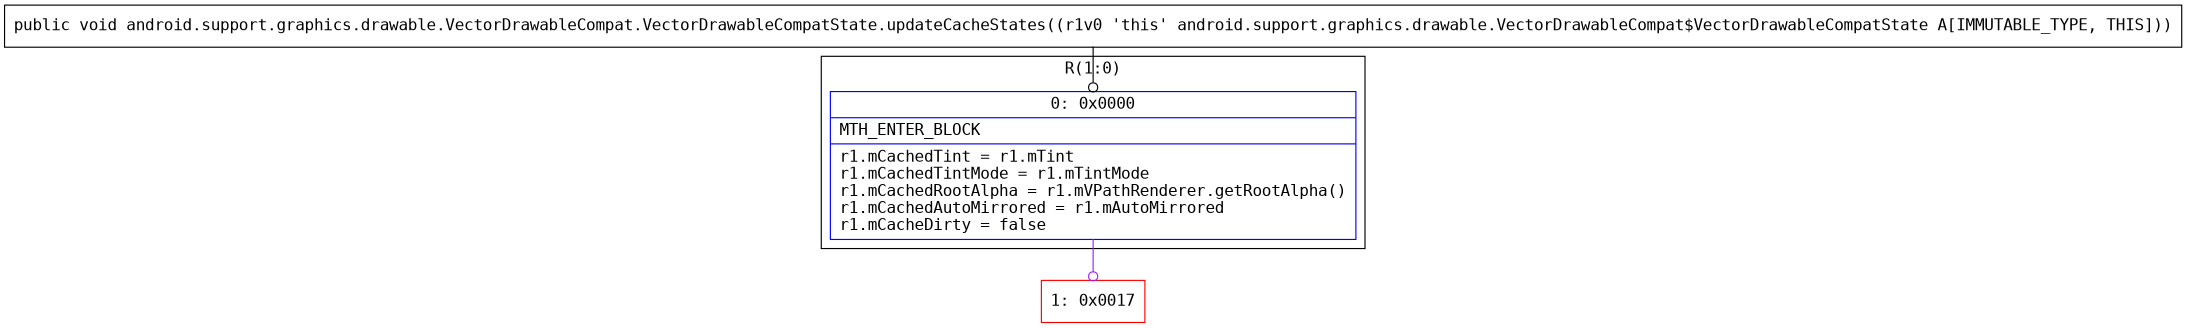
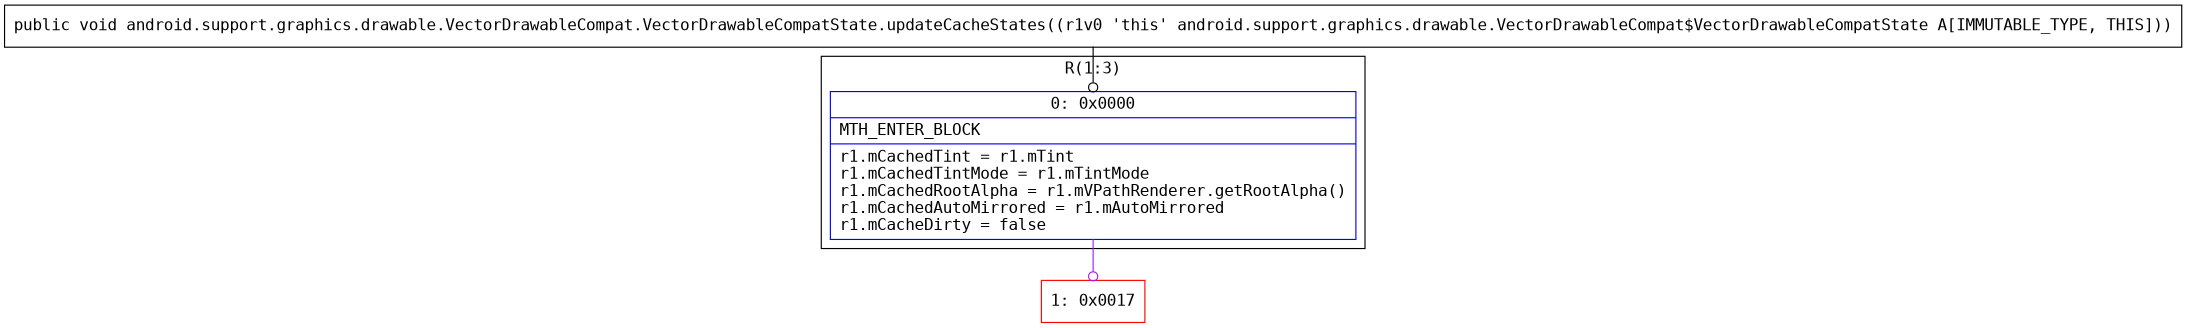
(1093, 69) -> (1093, 69)
